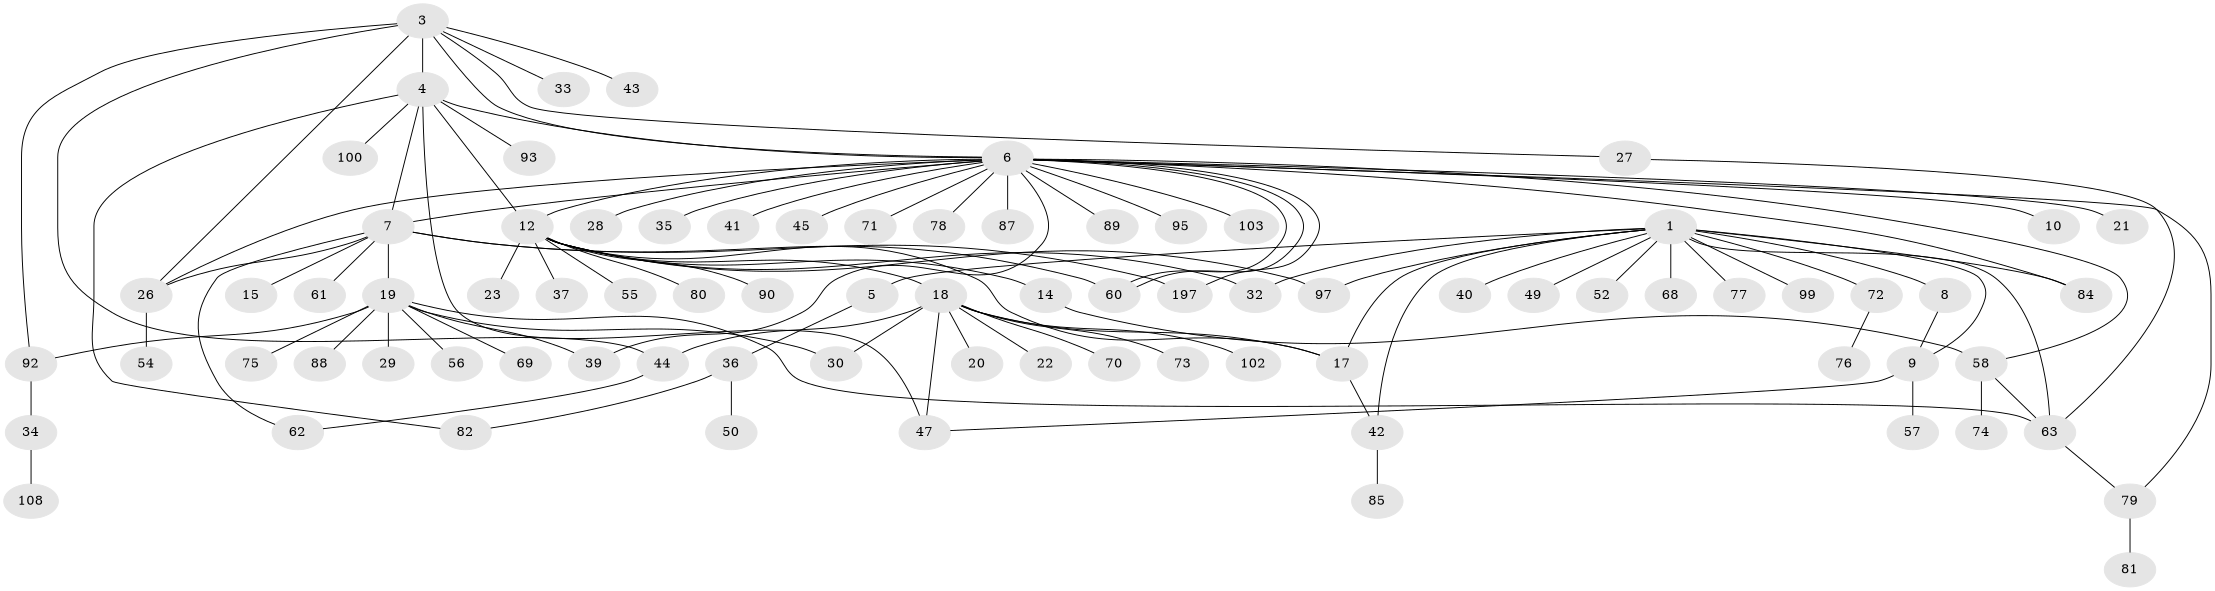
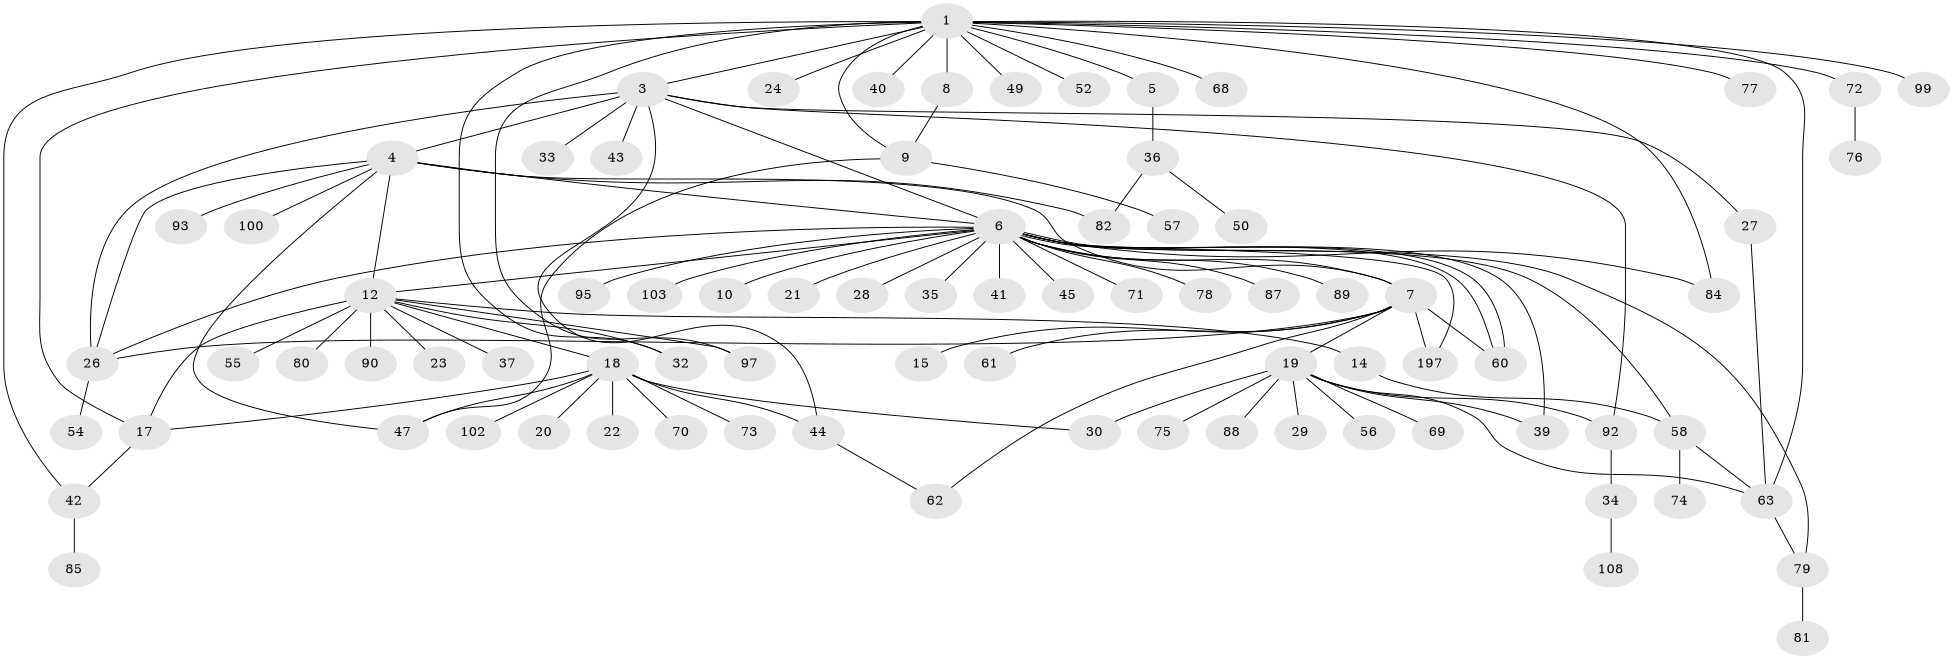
none -> (795, 55)
none -> (774, 90)
none -> (183, 192)
